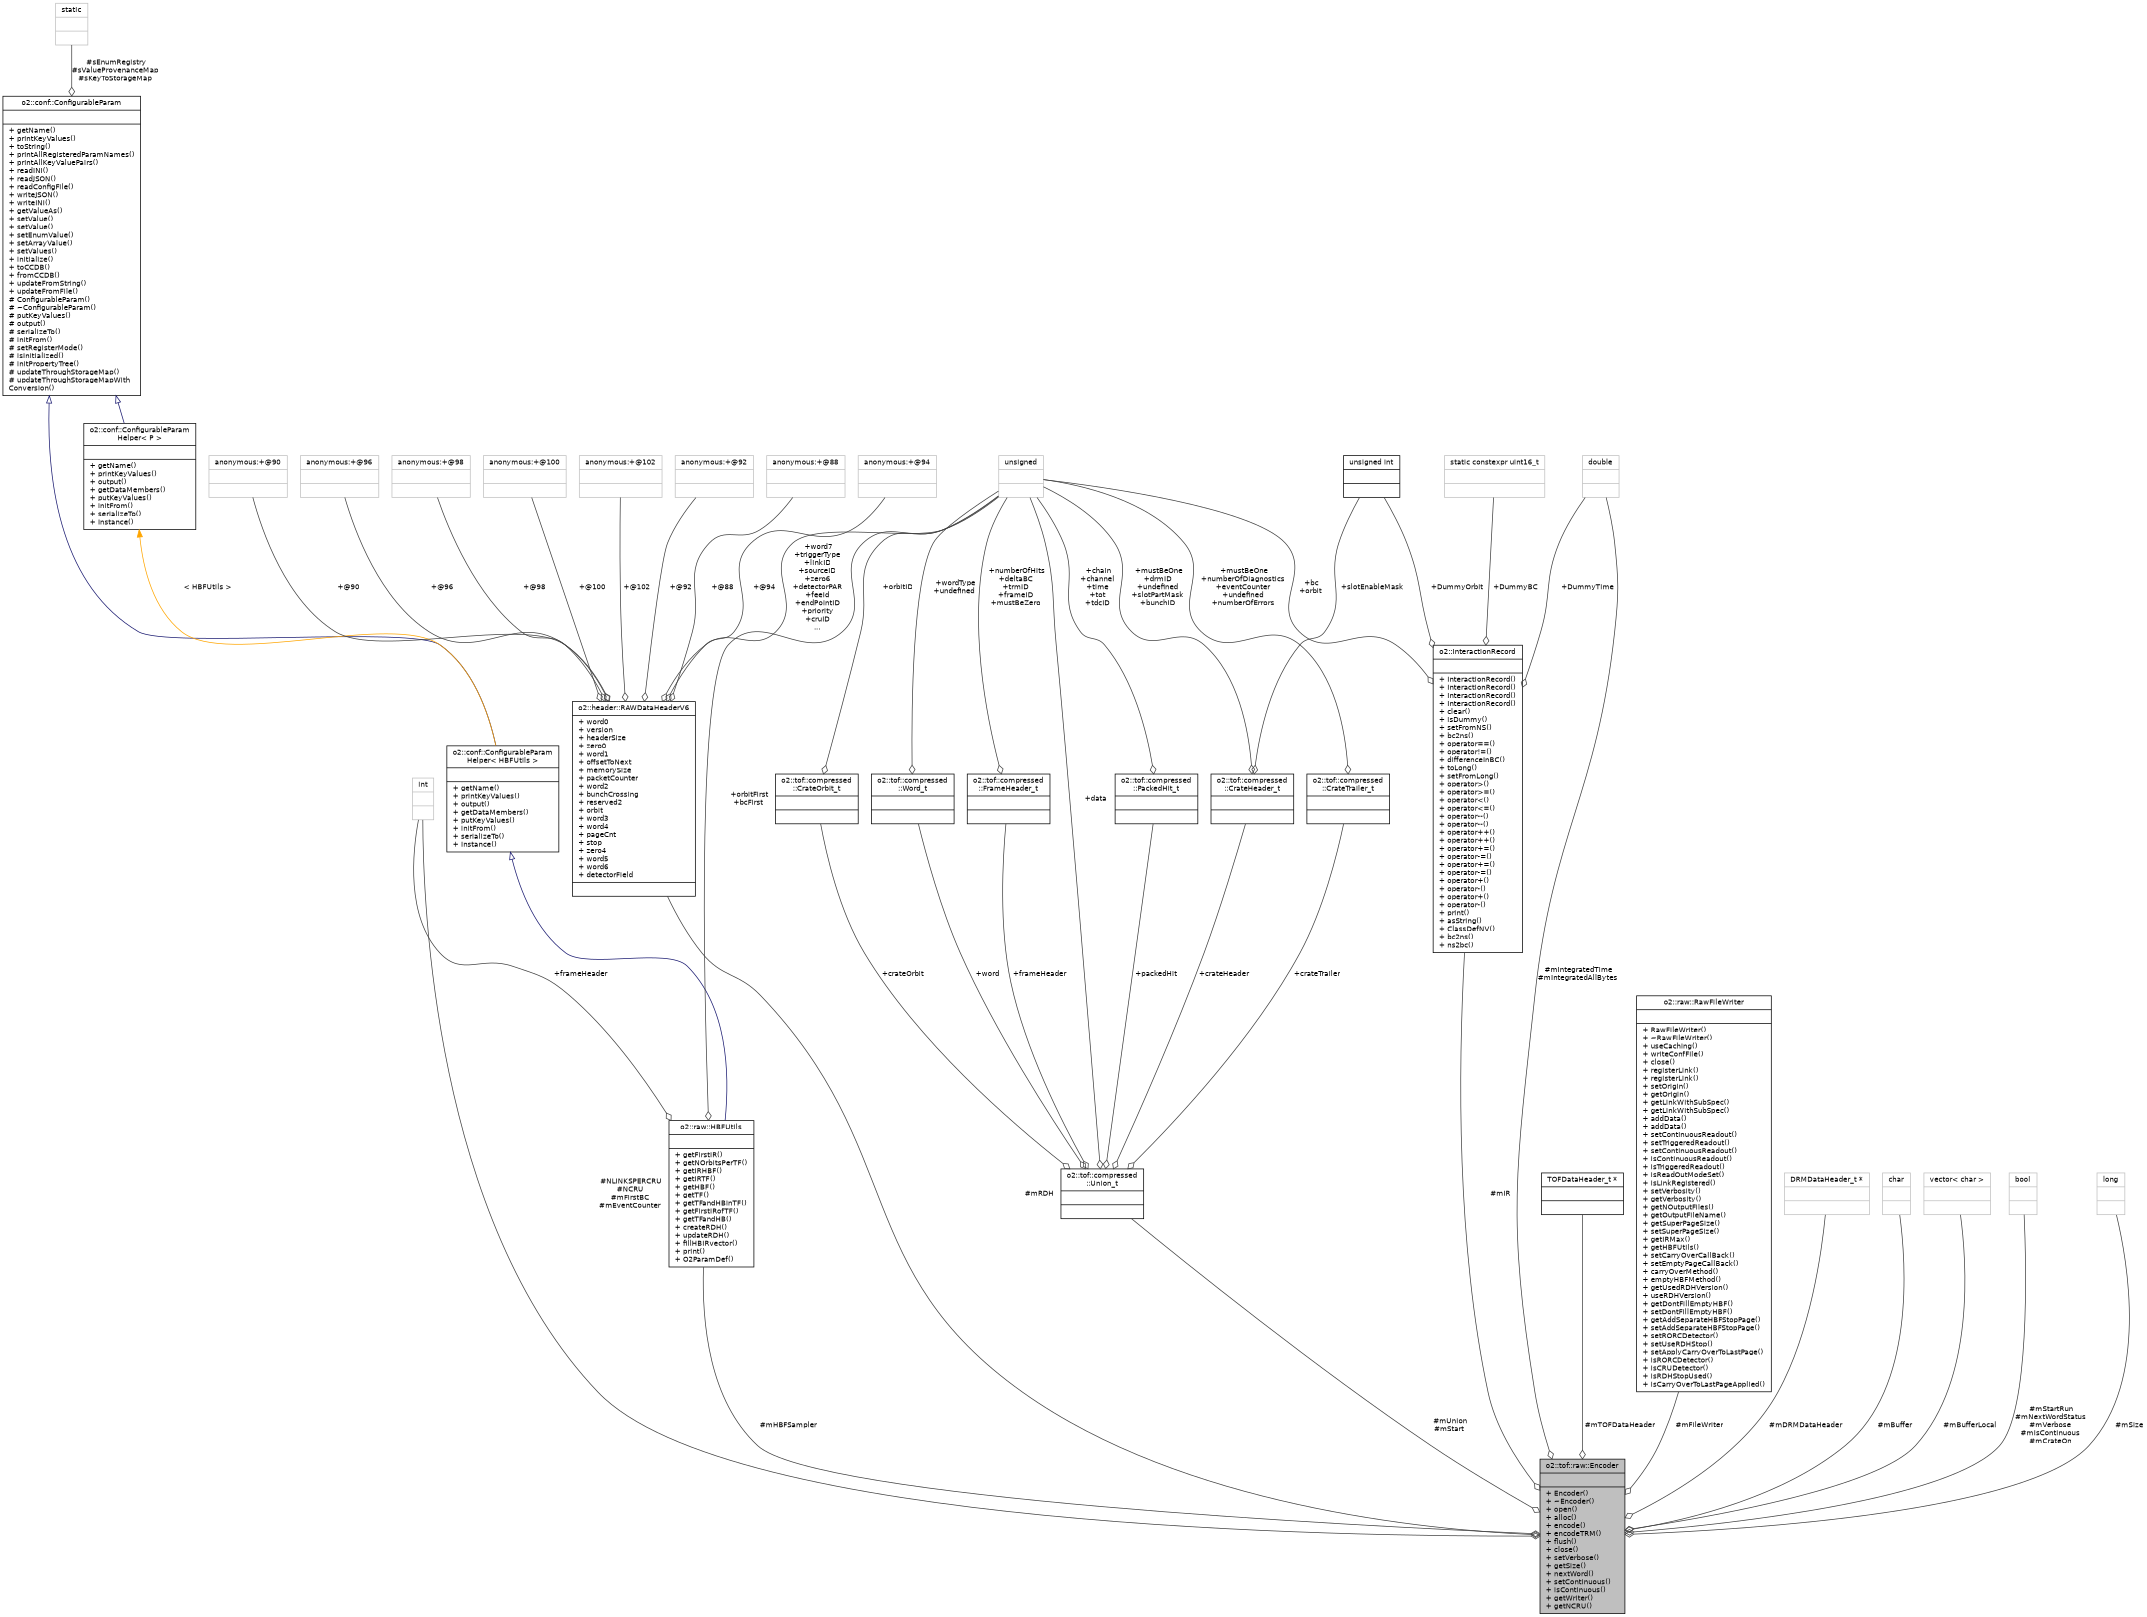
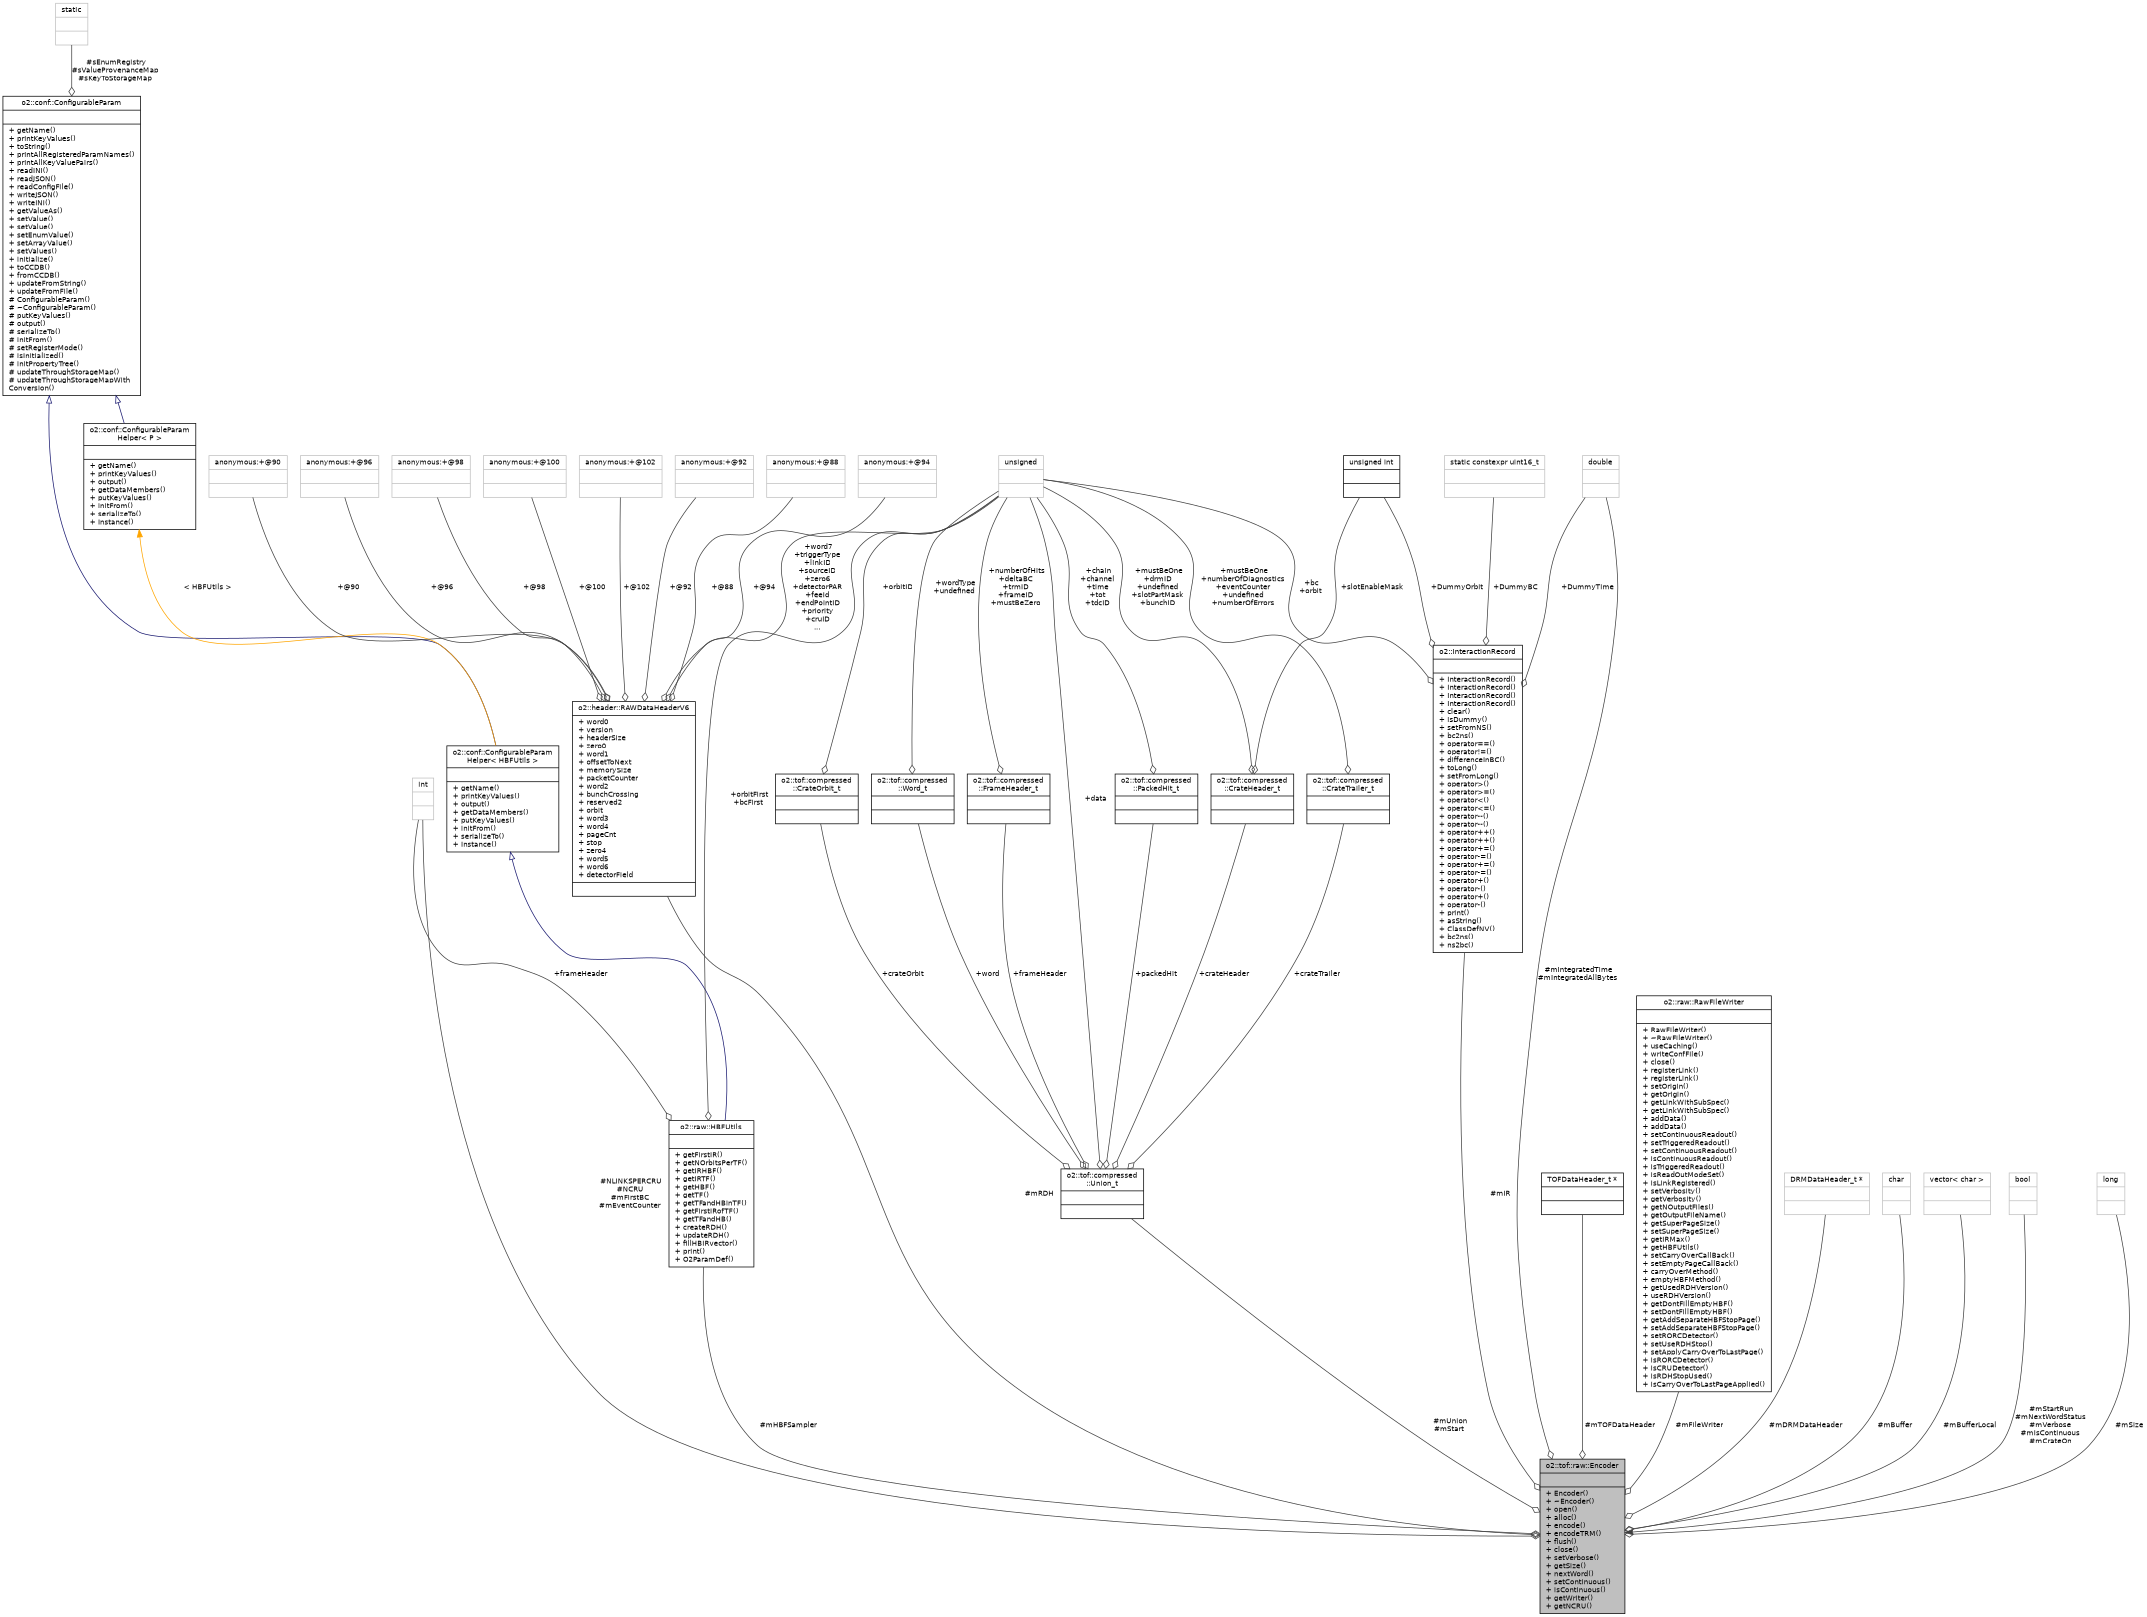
(1937, 1481) -> (1936, 1481)
